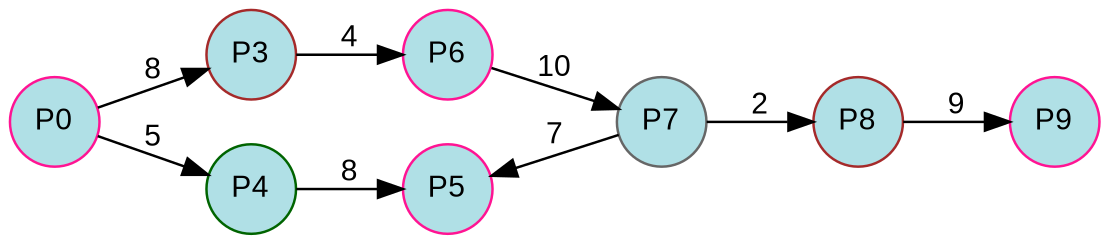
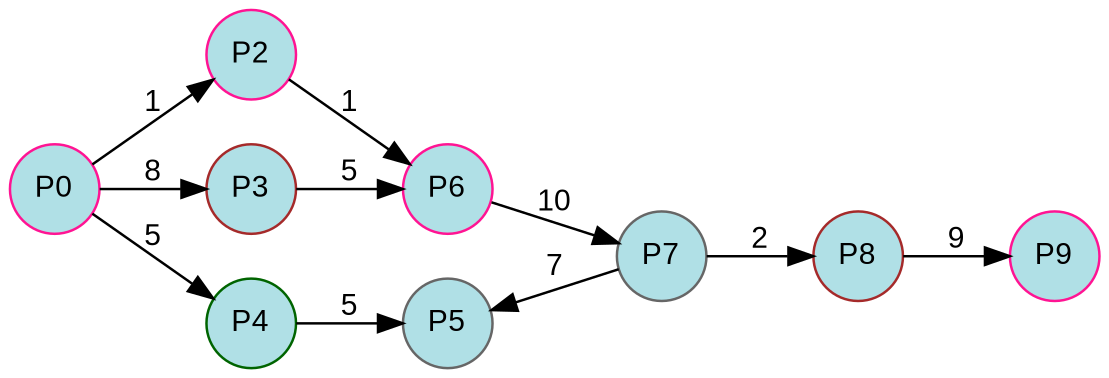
(349, 39) -> (349, 173)
none -> (251, 55)
(349, 173) -> (349, 307)
(448, 189) -> (448, 323)
